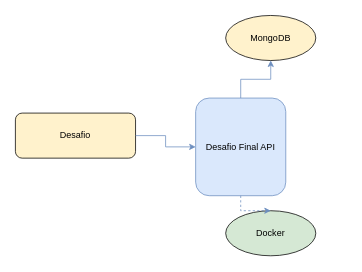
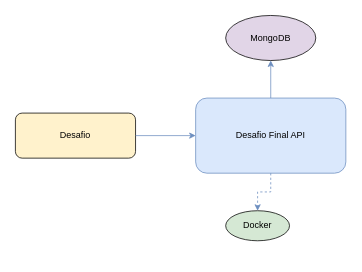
(270, 38) -> (270, 38)
(240, 147) -> (270, 135)
(270, 233) -> (257, 225)
